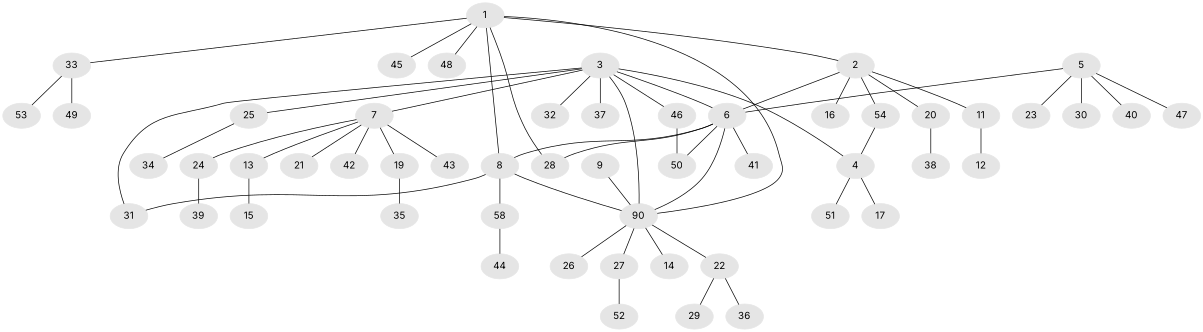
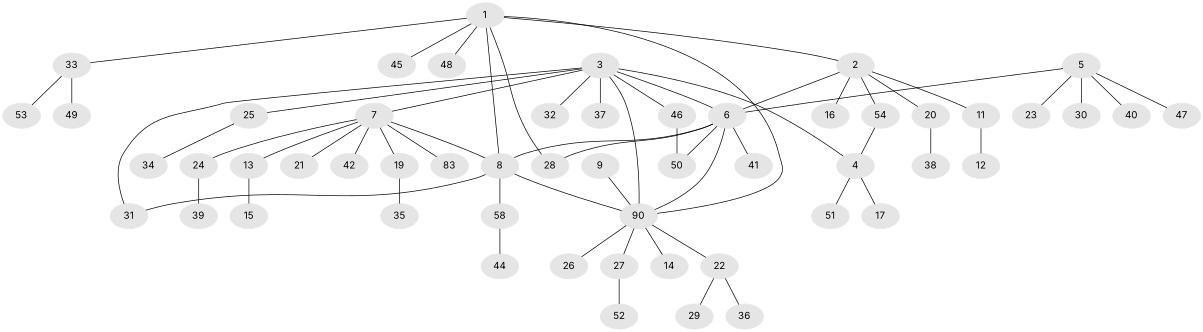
none -> (438, 139)
(450, 166) -> (450, 166)
